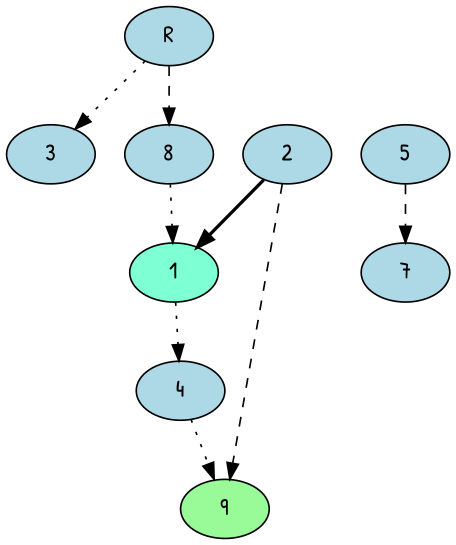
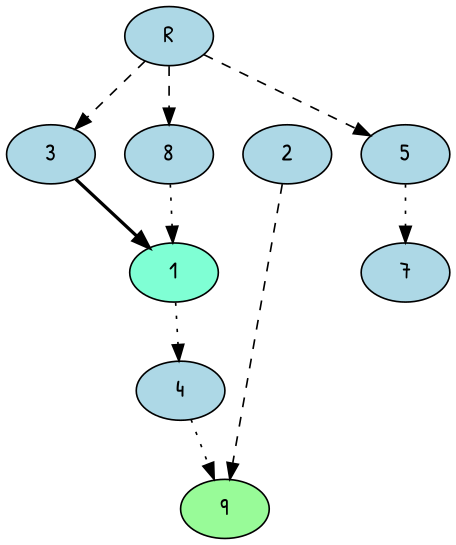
(116, 89) -> (116, 89)
none -> (280, 91)
(405, 205) -> (405, 205)
(236, 208) -> (106, 208)
